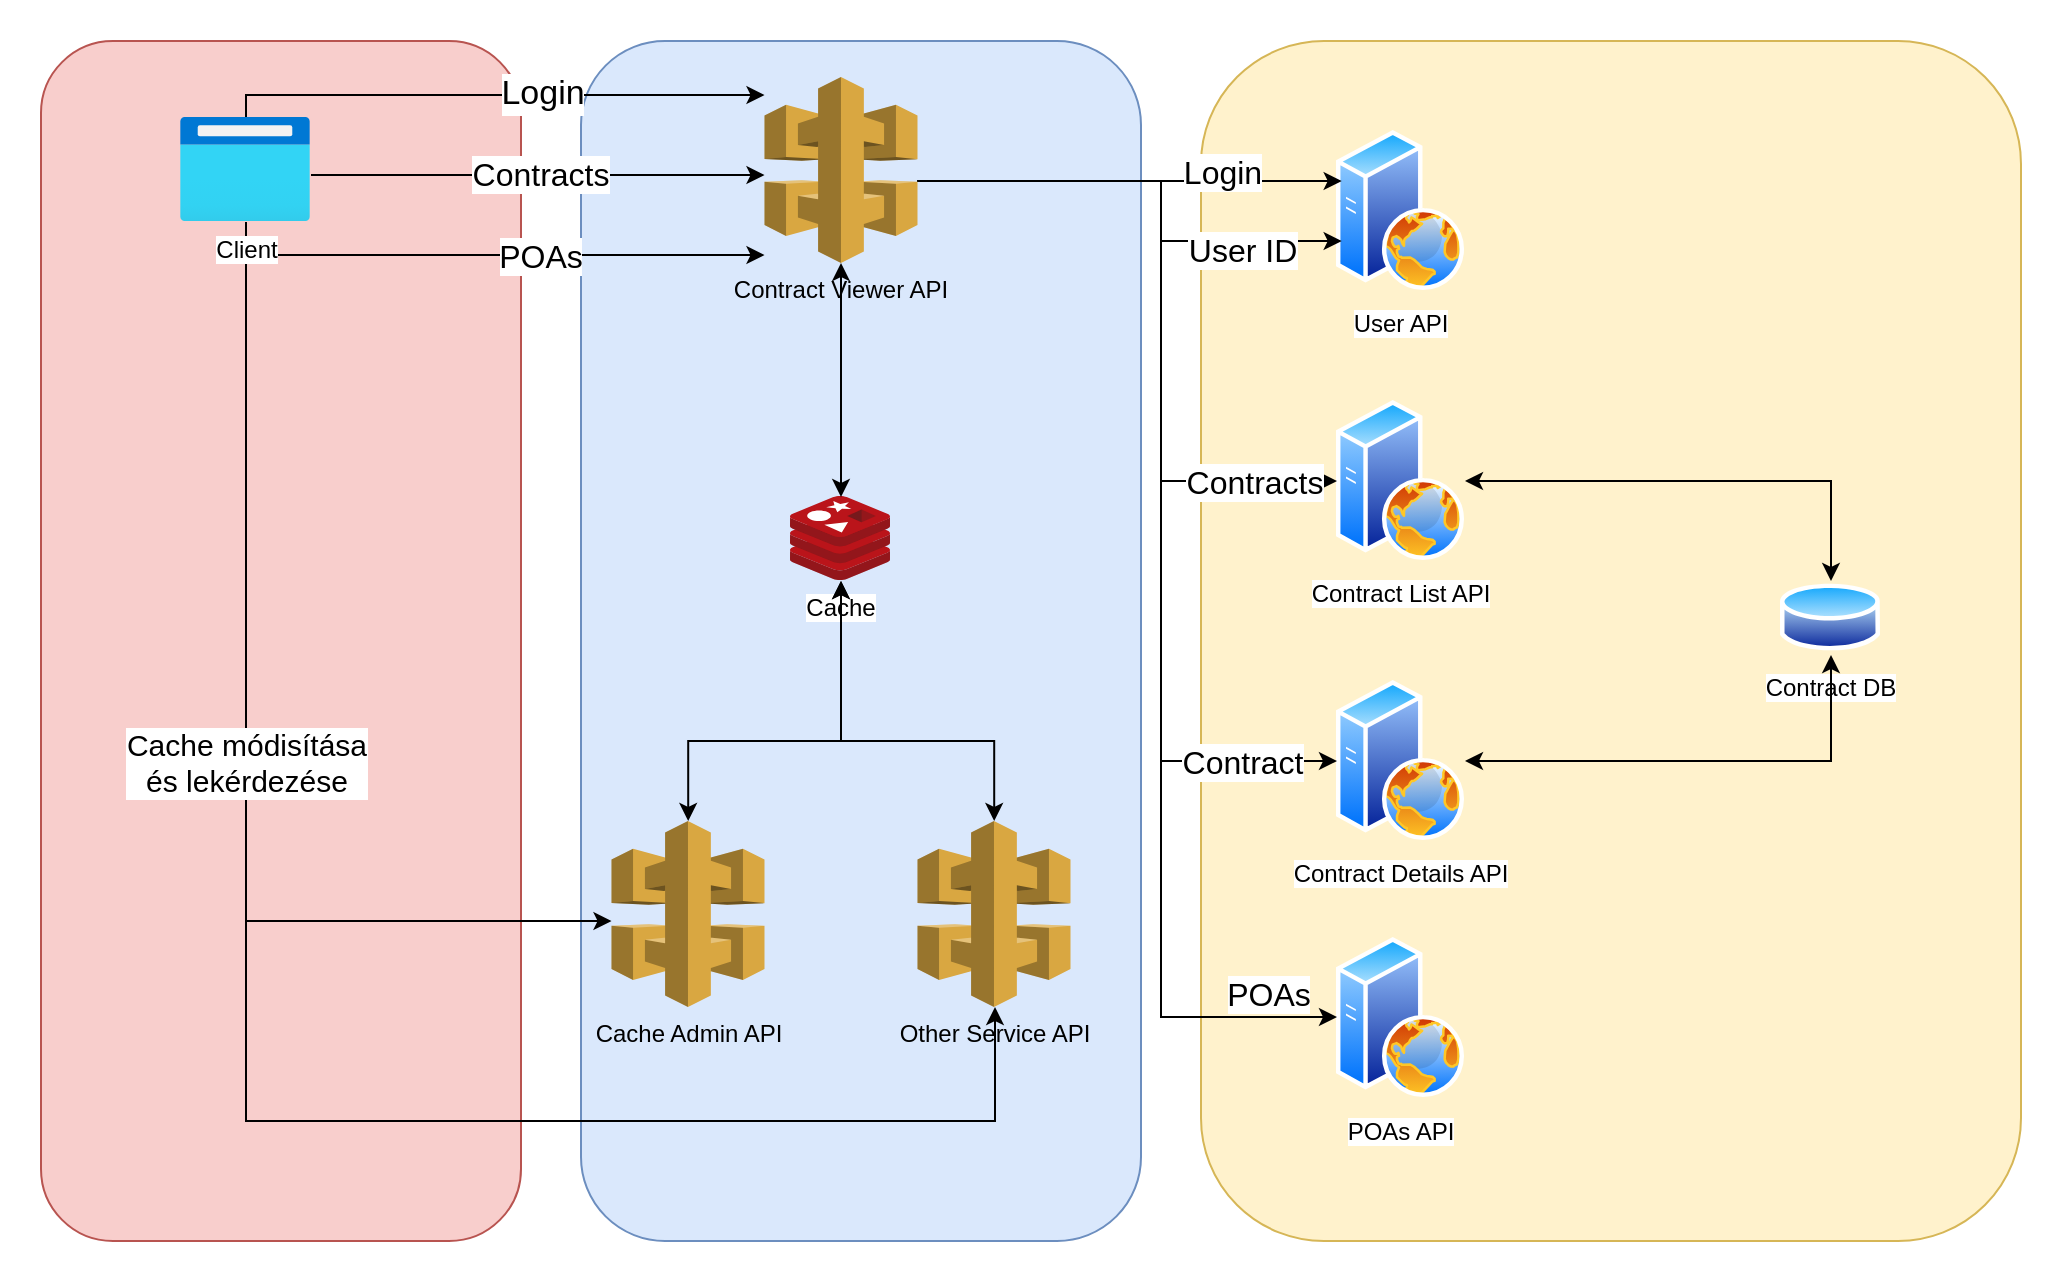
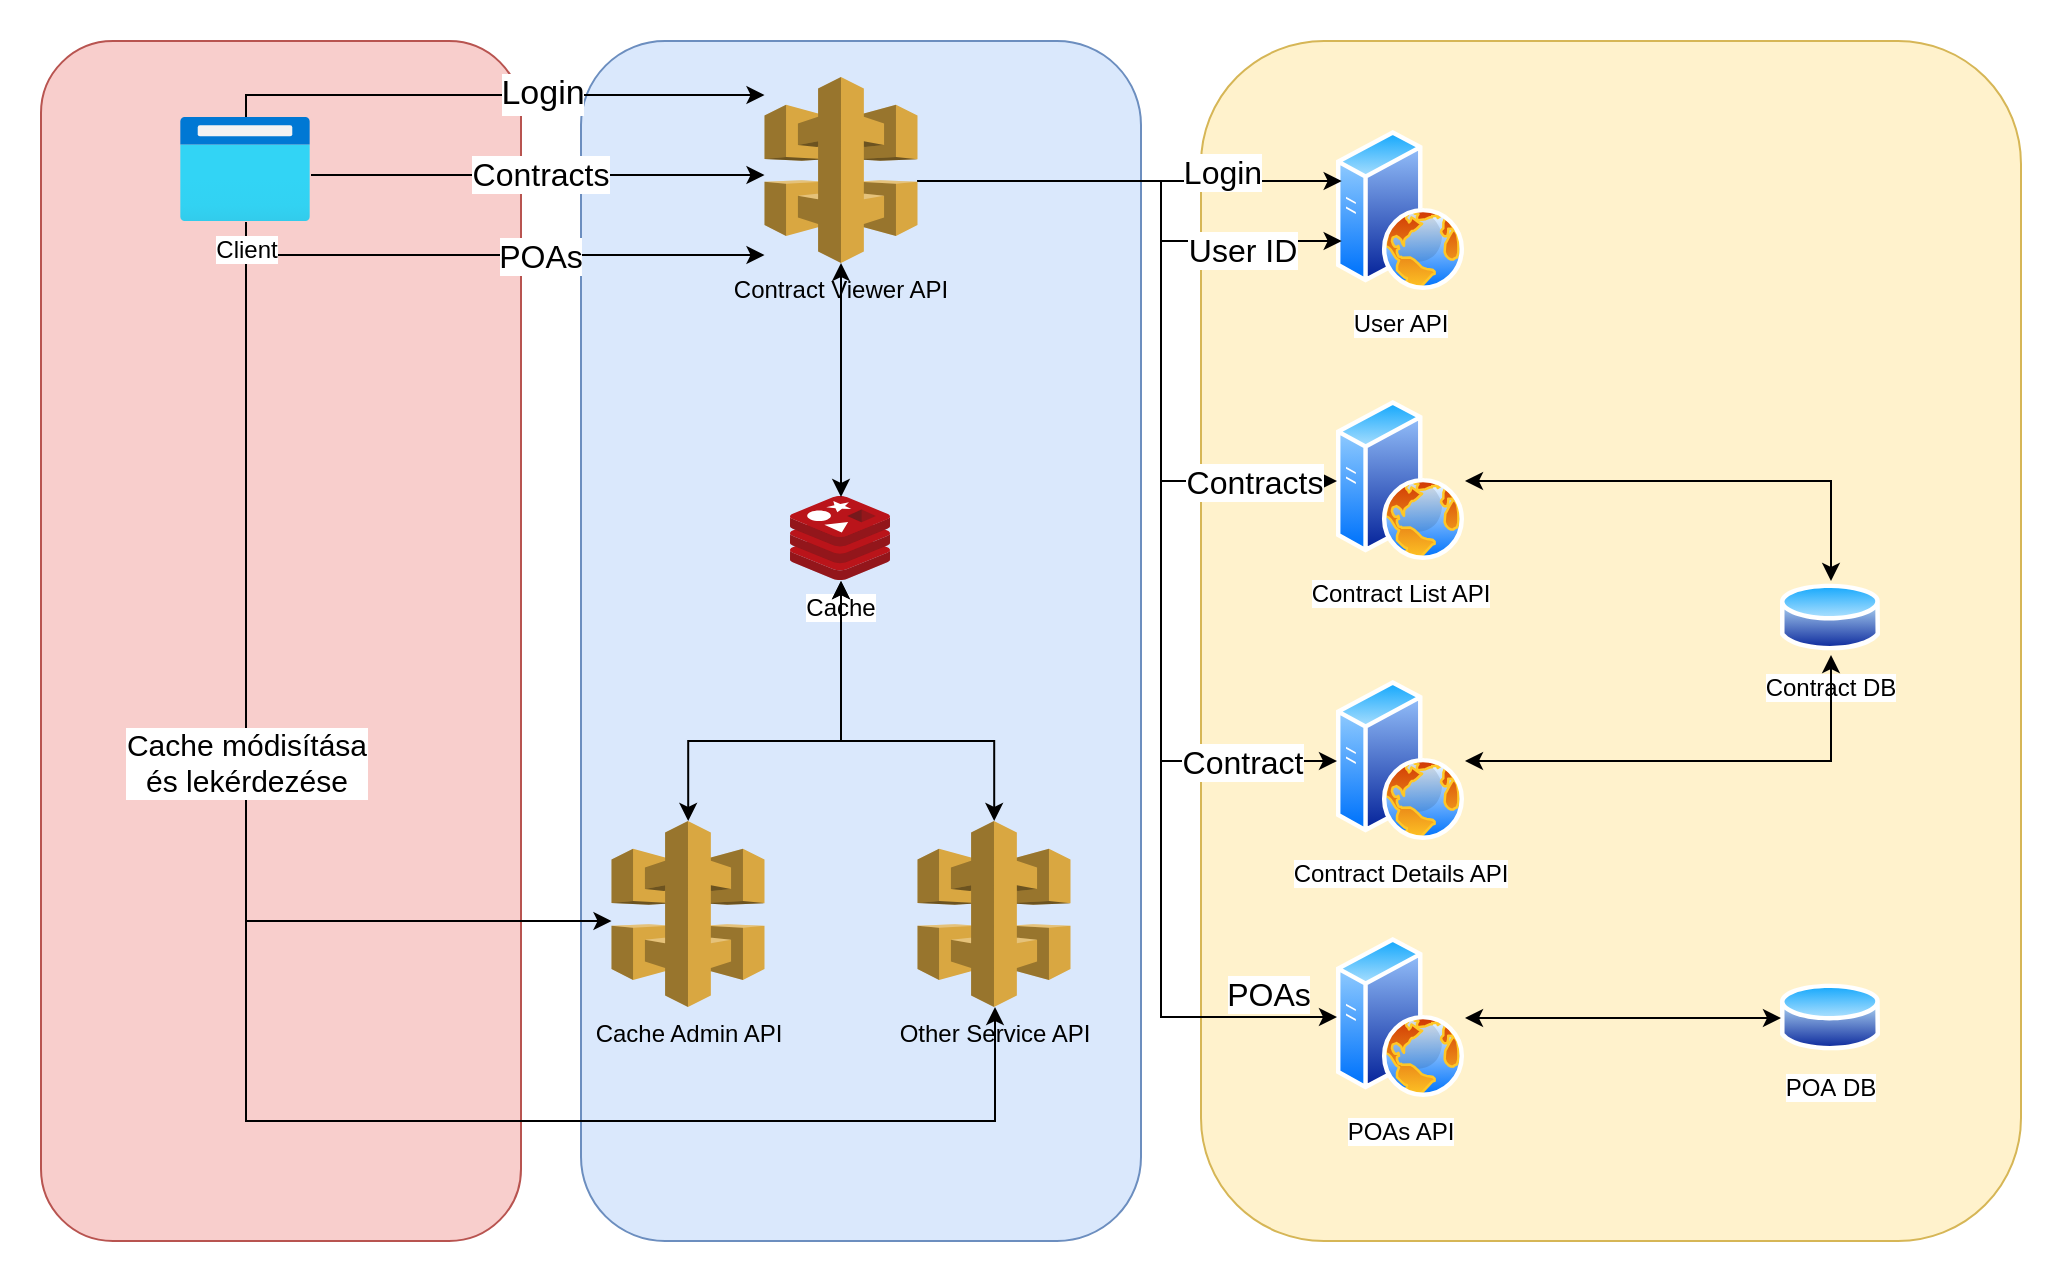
none -> (1623, 1018)
none -> (1831, 1018)
